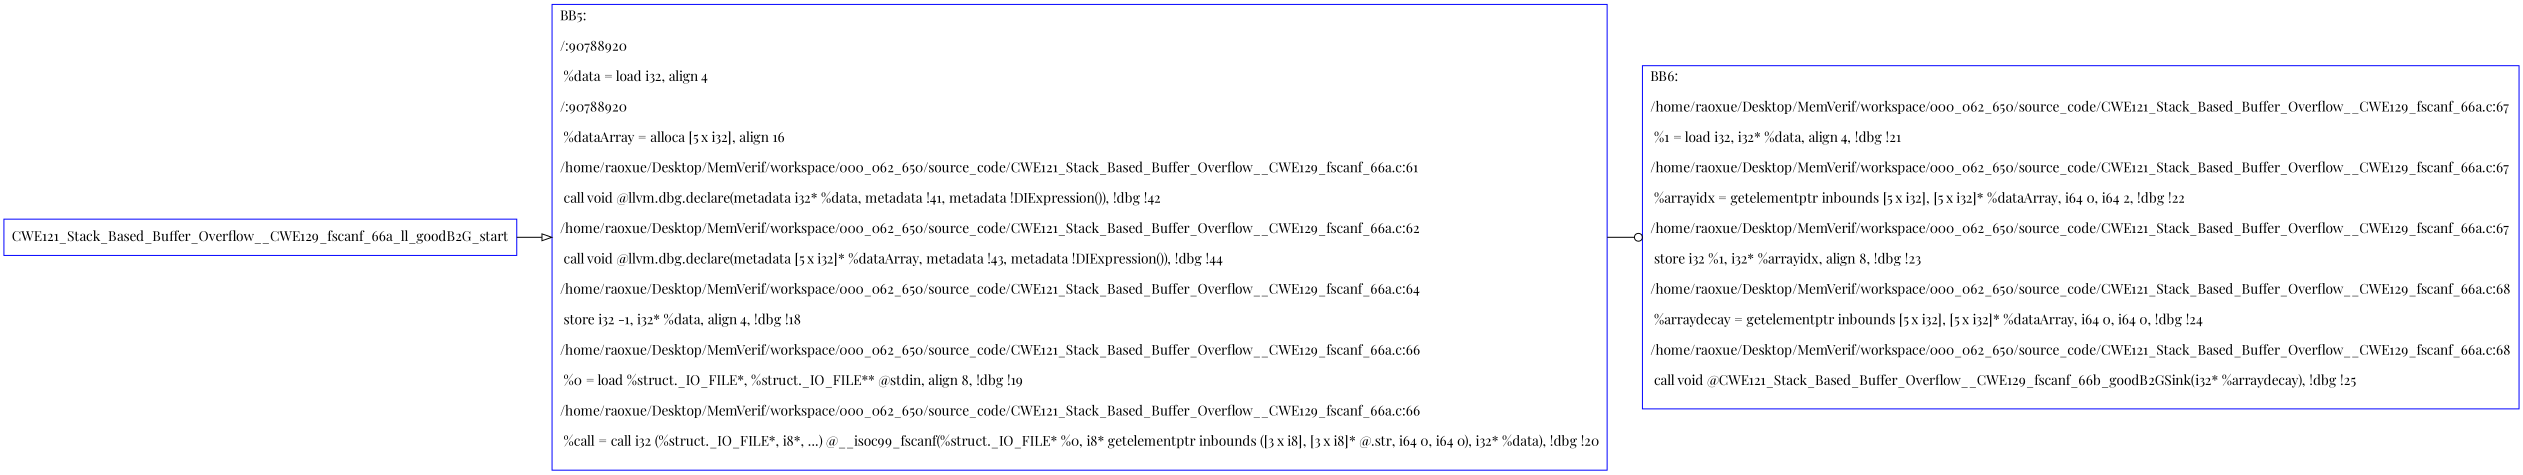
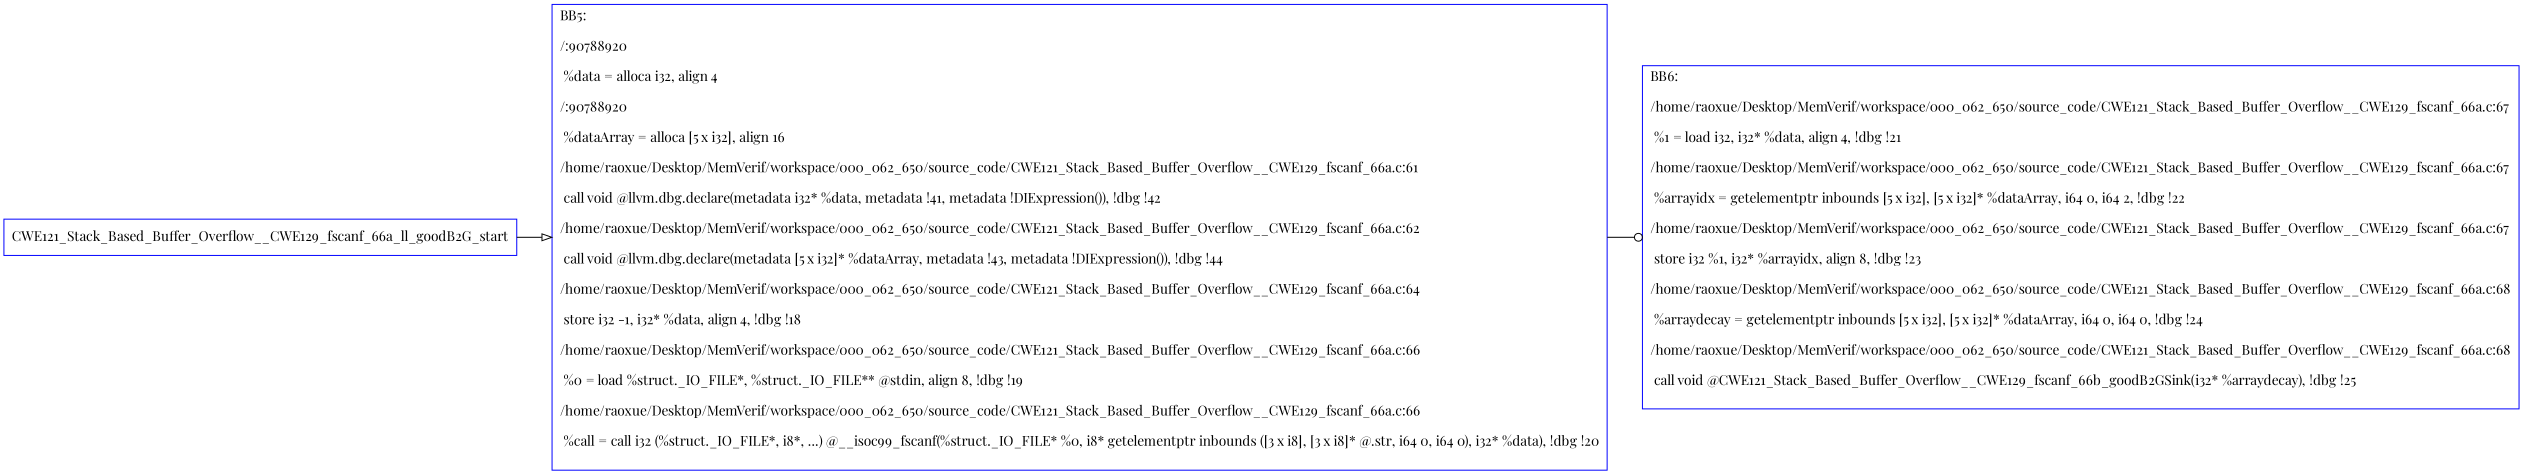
(634, 77) -> (639, 77)
